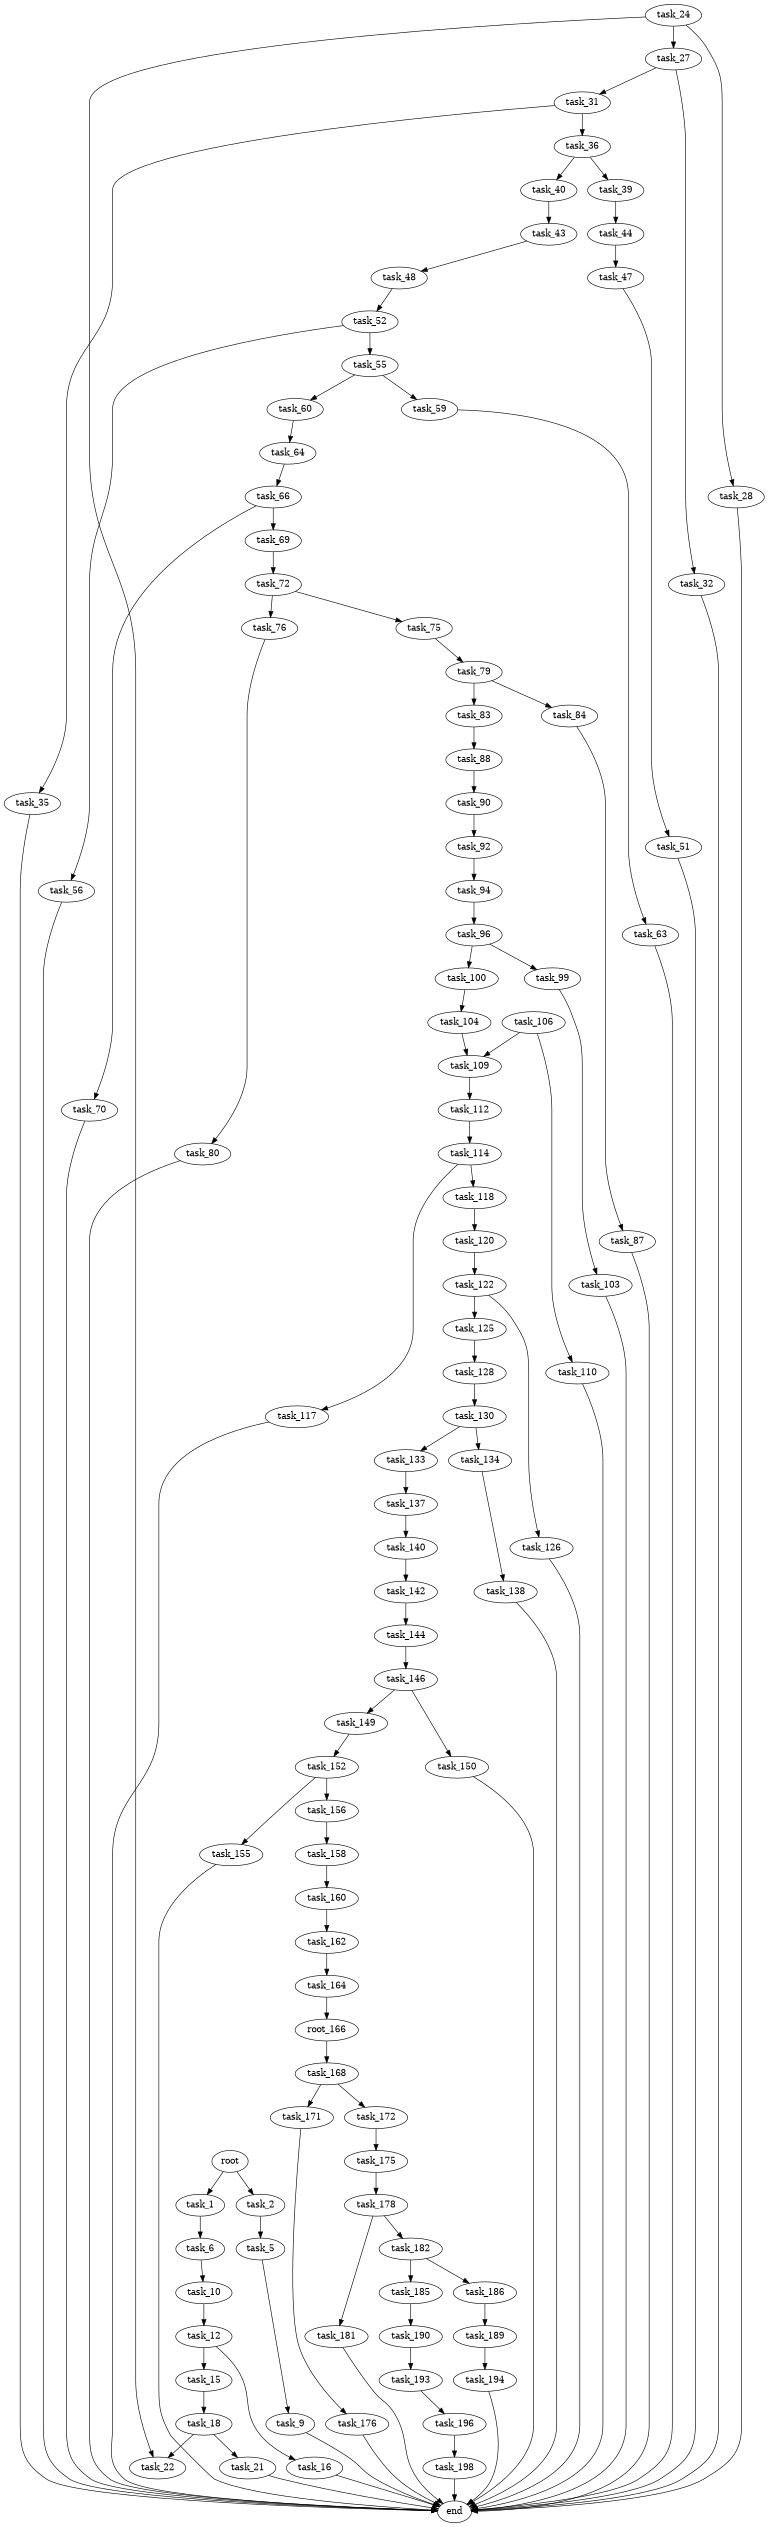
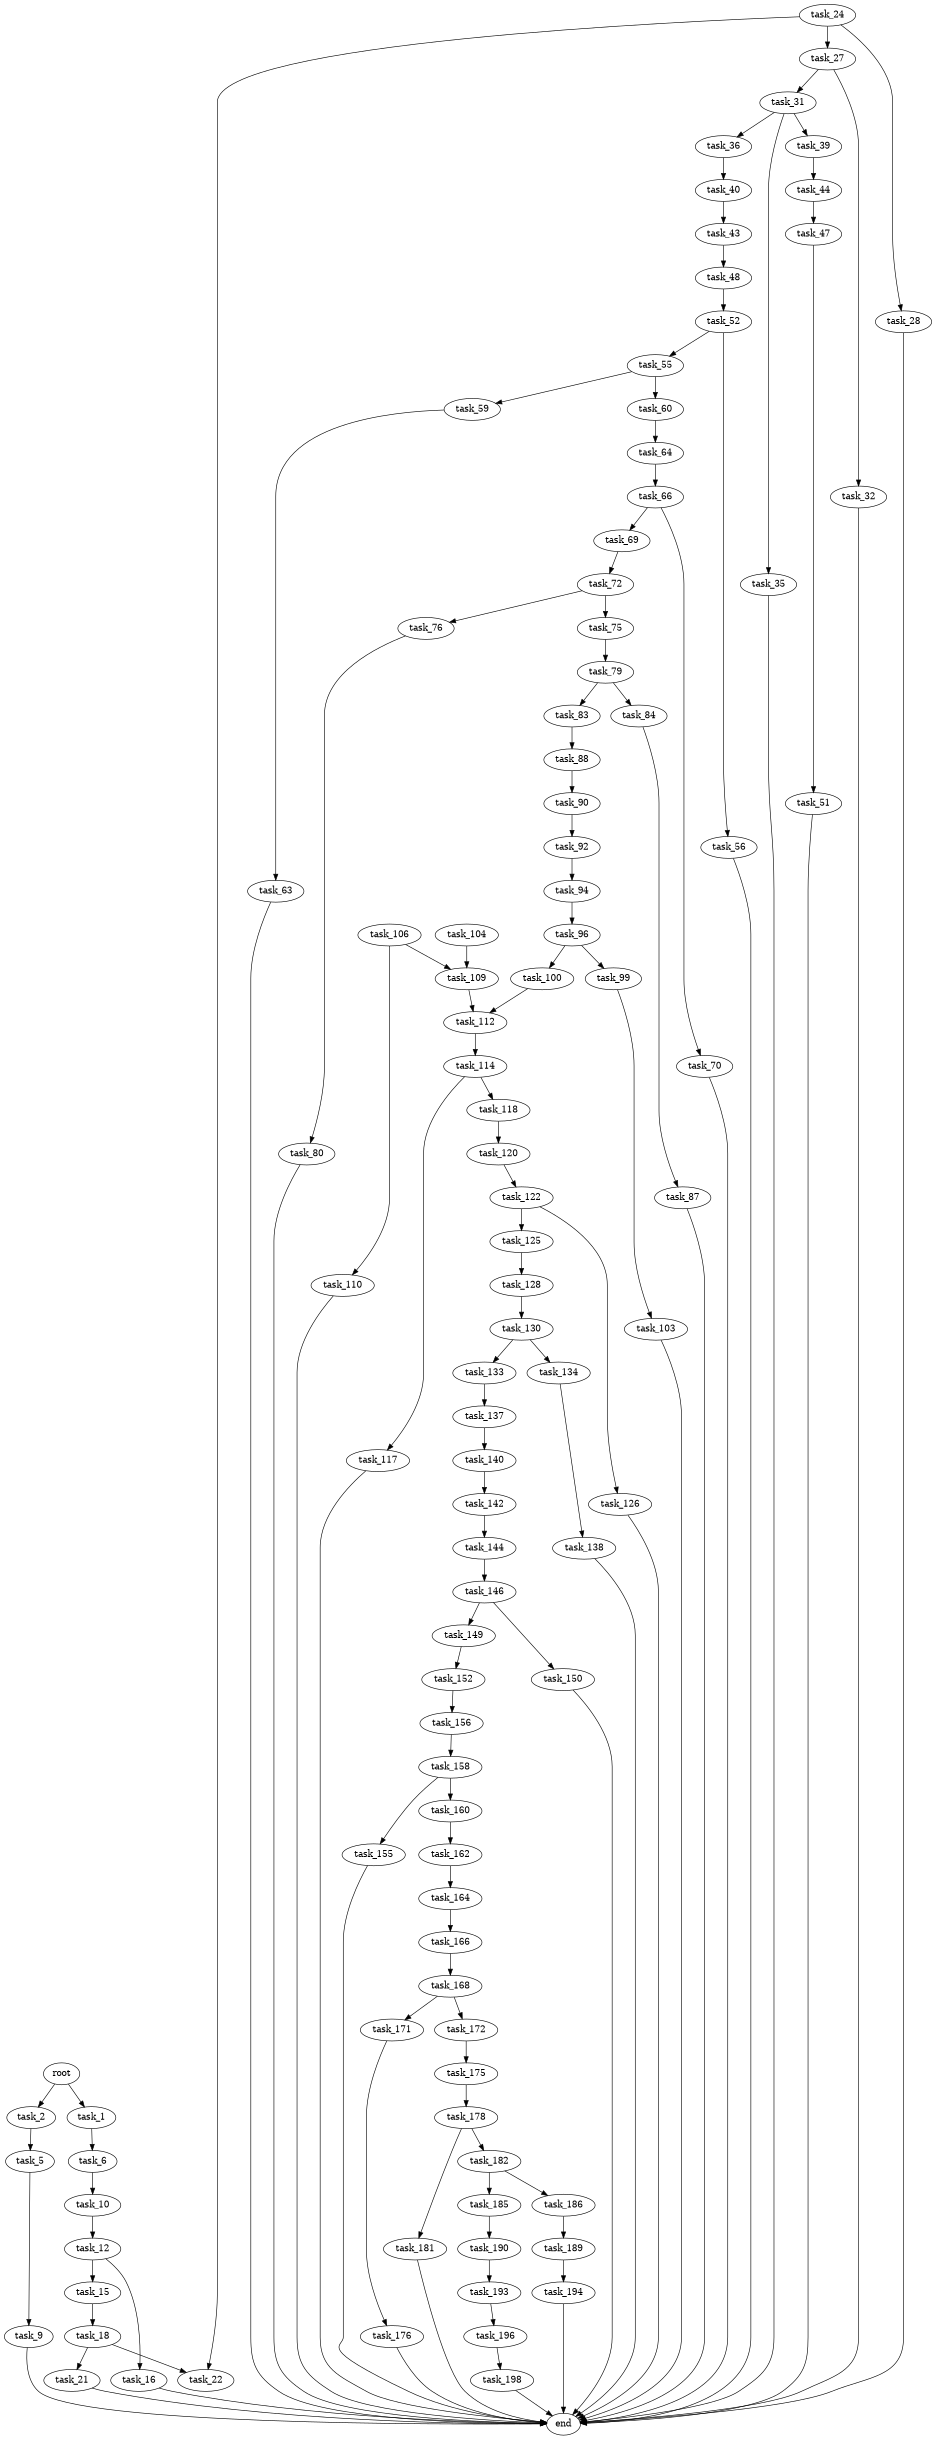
(597, 166) -> (799, 122)
(464, 998) -> (511, 999)
(281, 1808) -> (408, 1806)
(327, 2030) -> (450, 1942)
